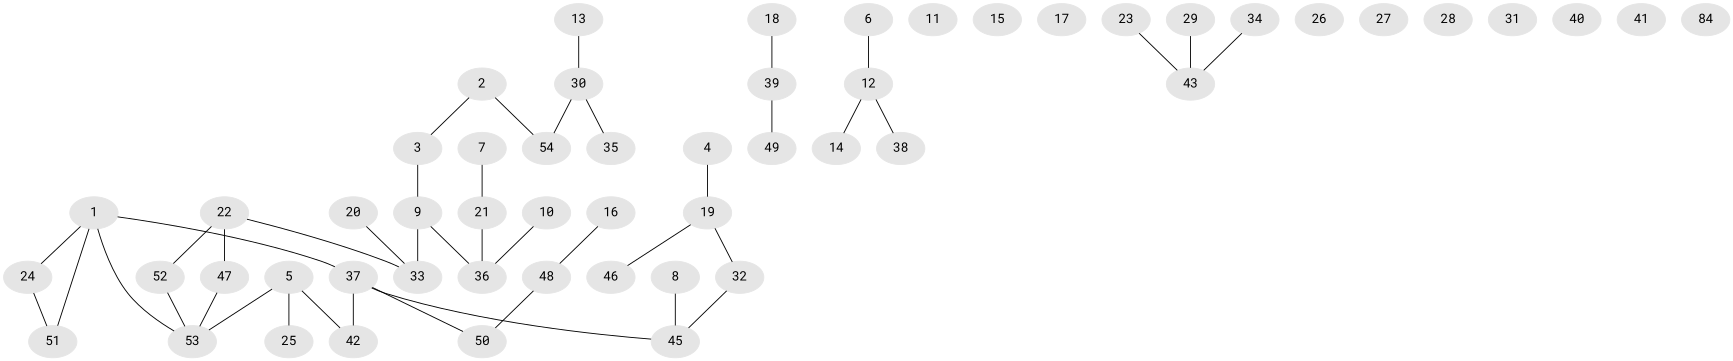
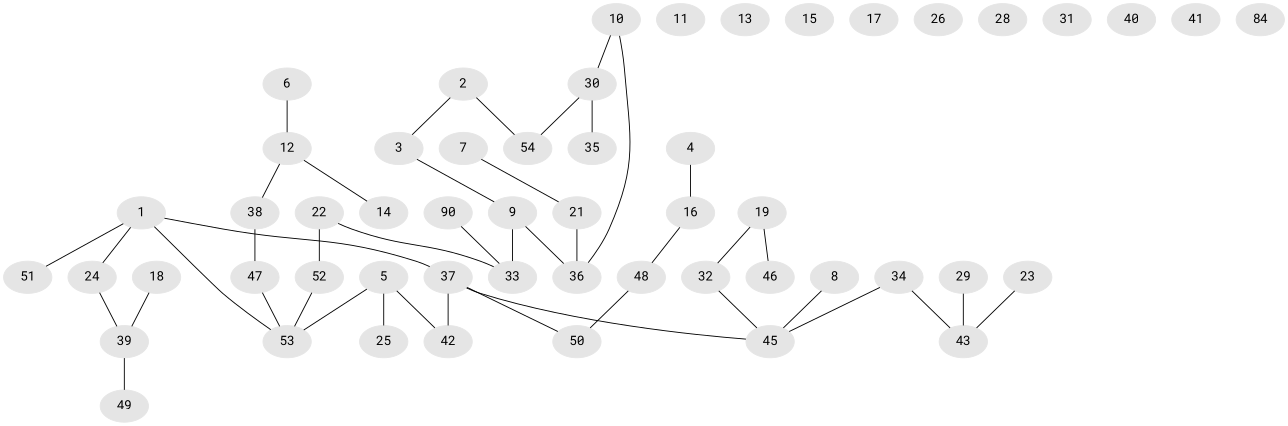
(1384, 20) -> none
(579, 52) -> (604, 52)
(708, 181) -> (691, 181)
(353, 213) -> (448, 213)
(225, 245) -> (255, 245)
none -> (835, 309)
(40, 310) -> (108, 310)
